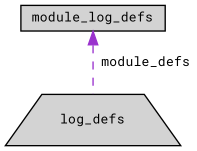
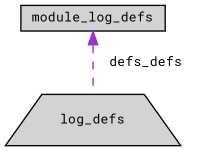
(142, 63) -> (142, 63)
